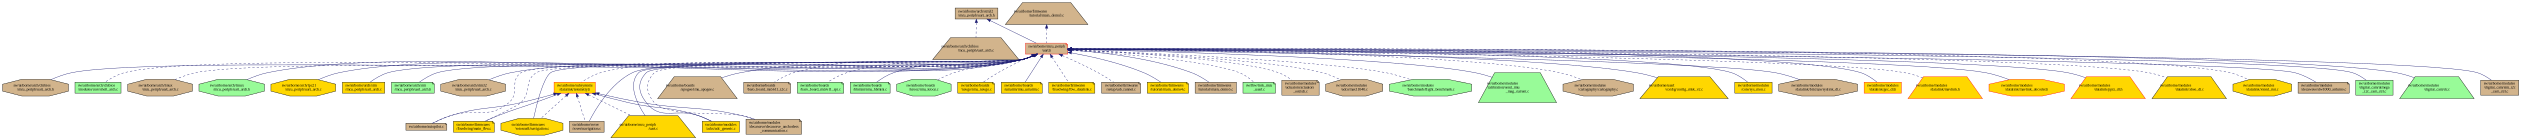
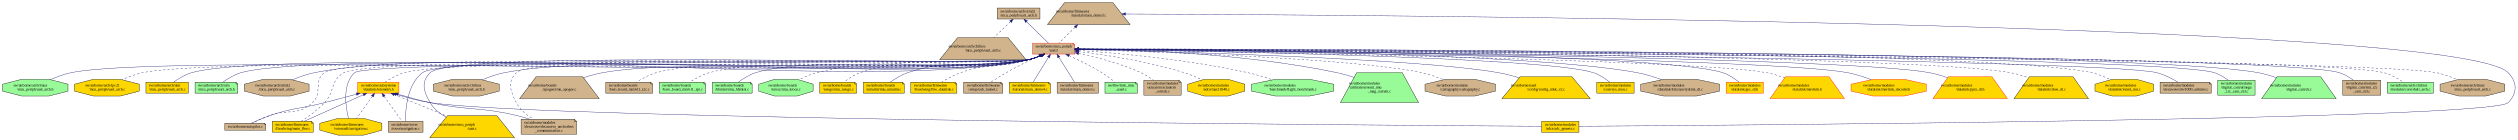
(788, 63) -> (2300, 42)
(676, 67) -> (581, 66)
(1354, 88) -> (1216, 88)
